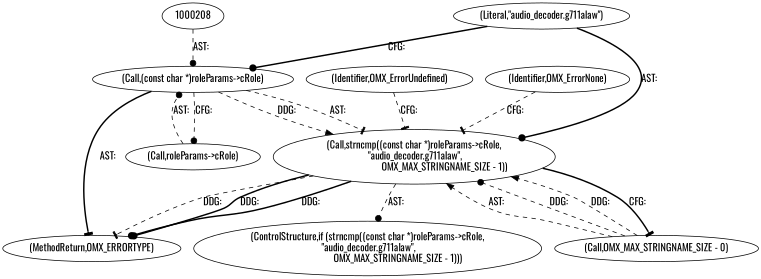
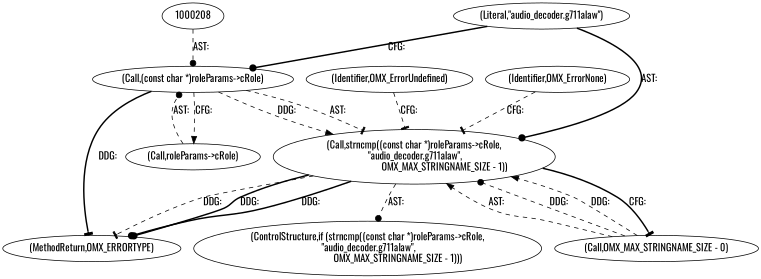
(195, 115) -> (195, 115)
(109, 157) -> (109, 157)
